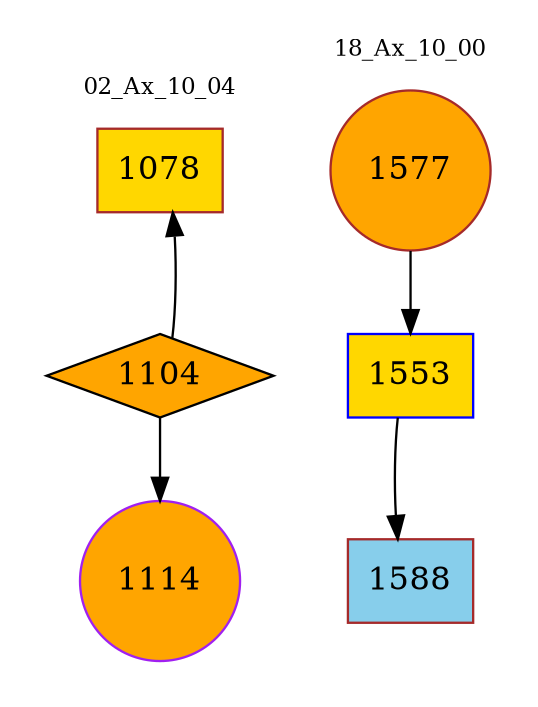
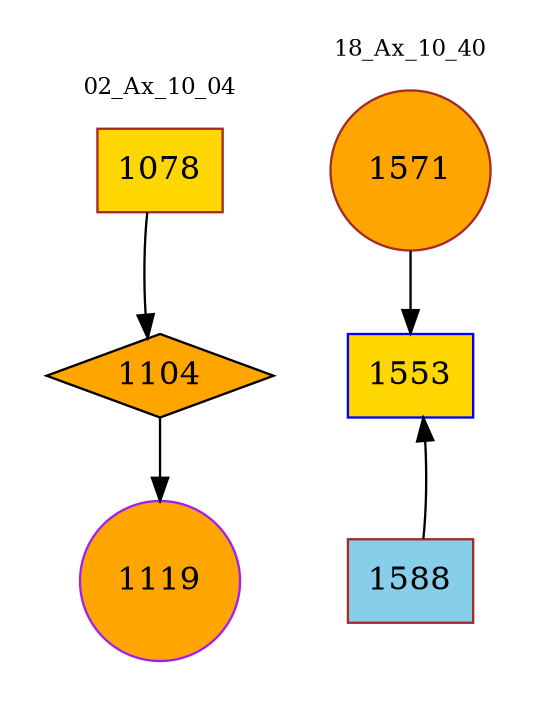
(411, 50) -> (411, 50)
(411, 170) -> (411, 170)
(176, 287) -> (144, 263)
(395, 467) -> (426, 490)
(160, 581) -> (160, 581)
